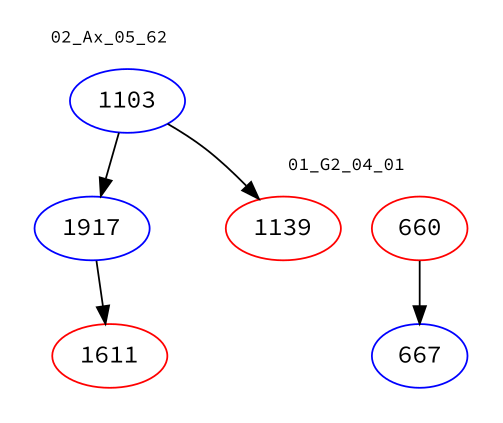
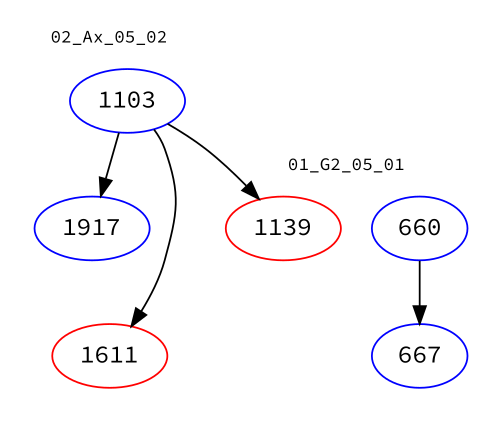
(110, 38) -> (110, 38)
(347, 166) -> (347, 166)
(420, 228) -> (420, 228)
(100, 284) -> (174, 222)
